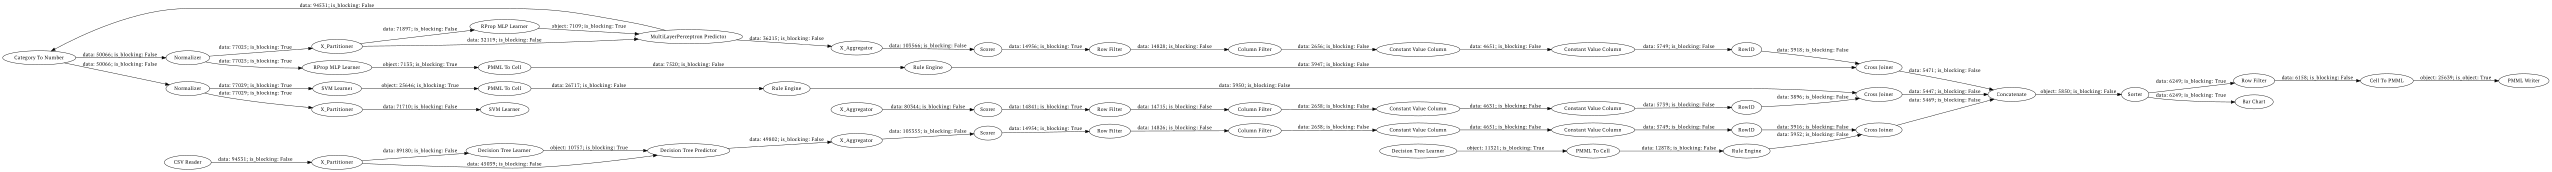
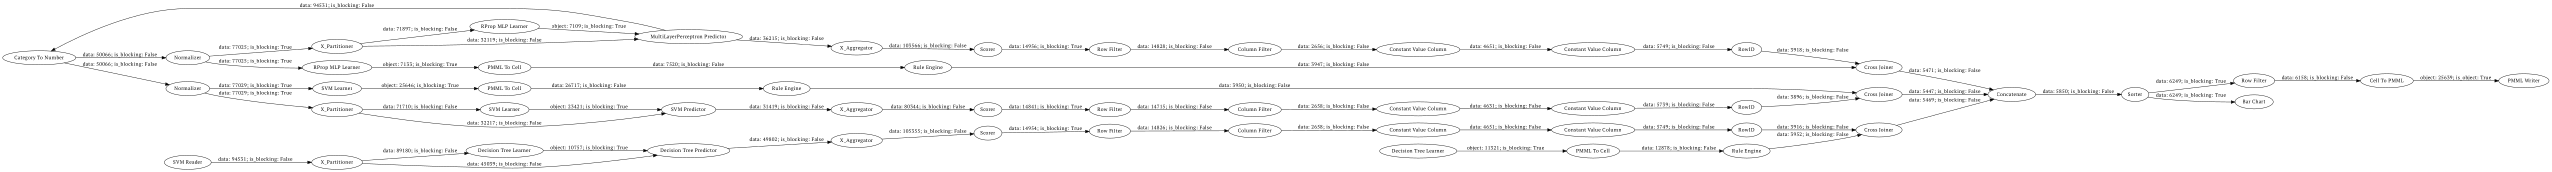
(2079, 92) -> (2079, 92)
none -> (689, 110)
(188, 162) -> (188, 162)
